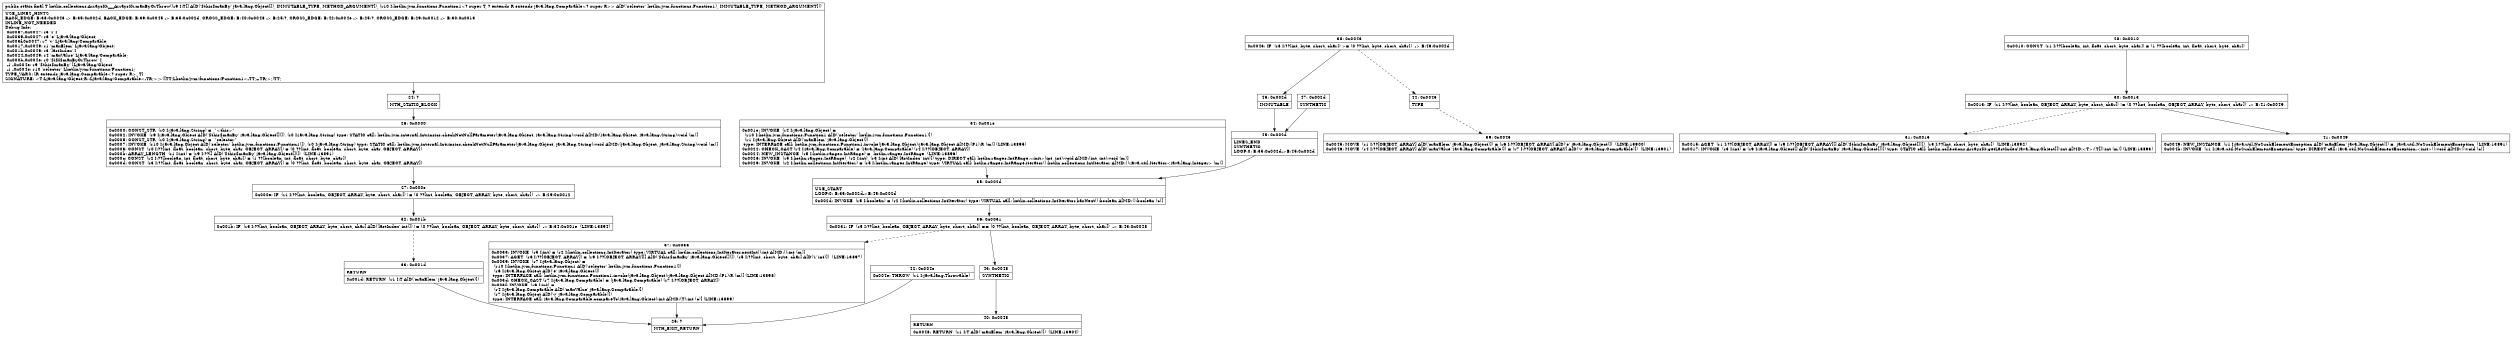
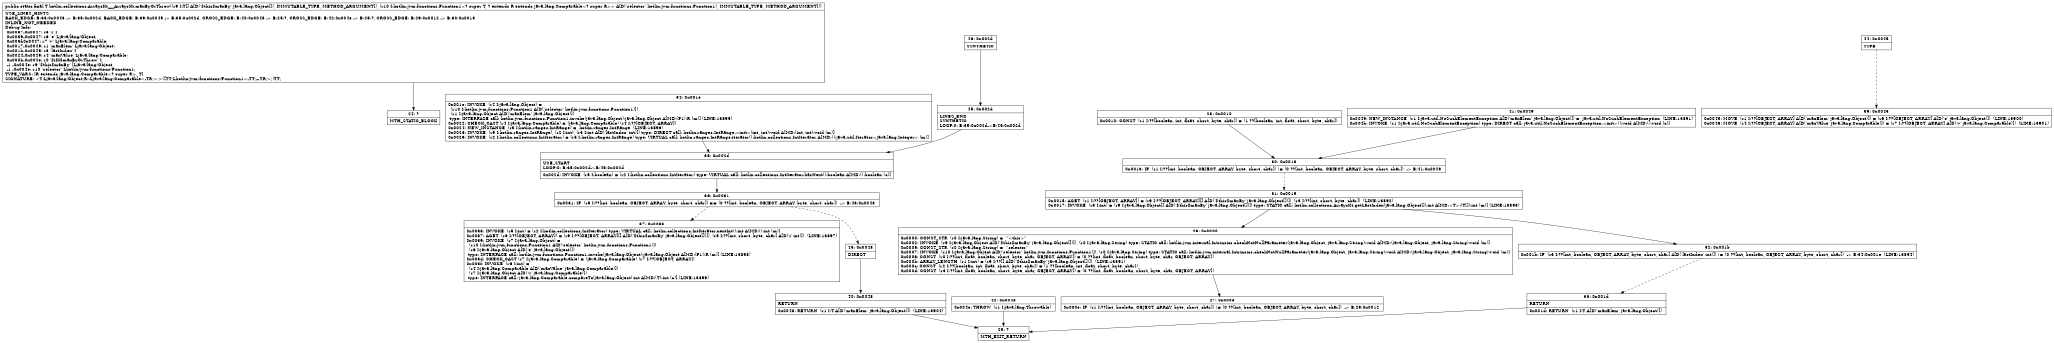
(1349, 43) -> none
(1313, 101) -> none
(1274, 105) -> (980, 46)
(414, 113) -> (1257, 218)
(2224, 121) -> (1398, 142)
(414, 206) -> (1539, 224)
(992, 246) -> (830, 215)
(996, 276) -> (857, 255)
(677, 309) -> (944, 321)
